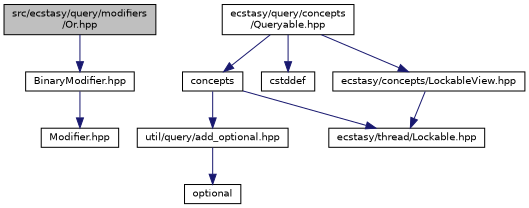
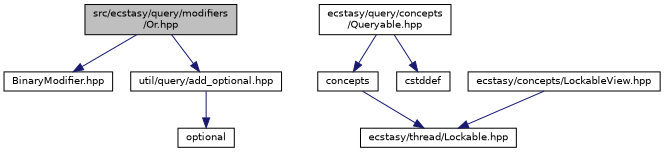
(360, 51) -> none
(213, 105) -> (182, 49)
(80, 138) -> none
